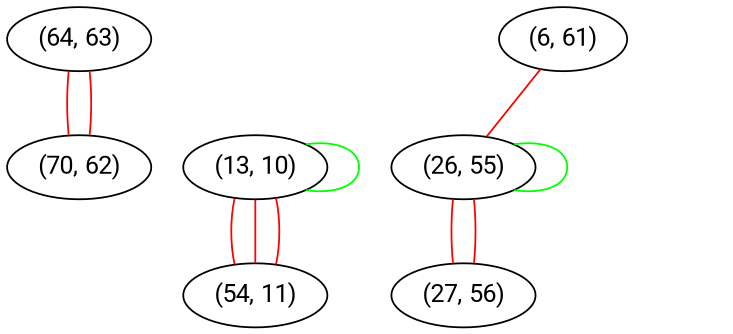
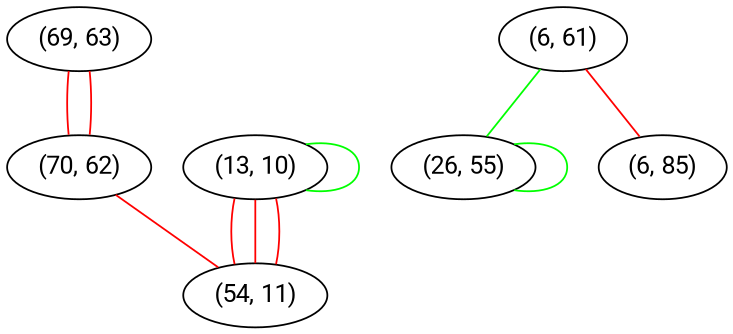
(79, 39) -> (79, 39)
(514, 103) -> (514, 103)
none -> (663, 167)
none -> (167, 231)
(463, 295) -> none
